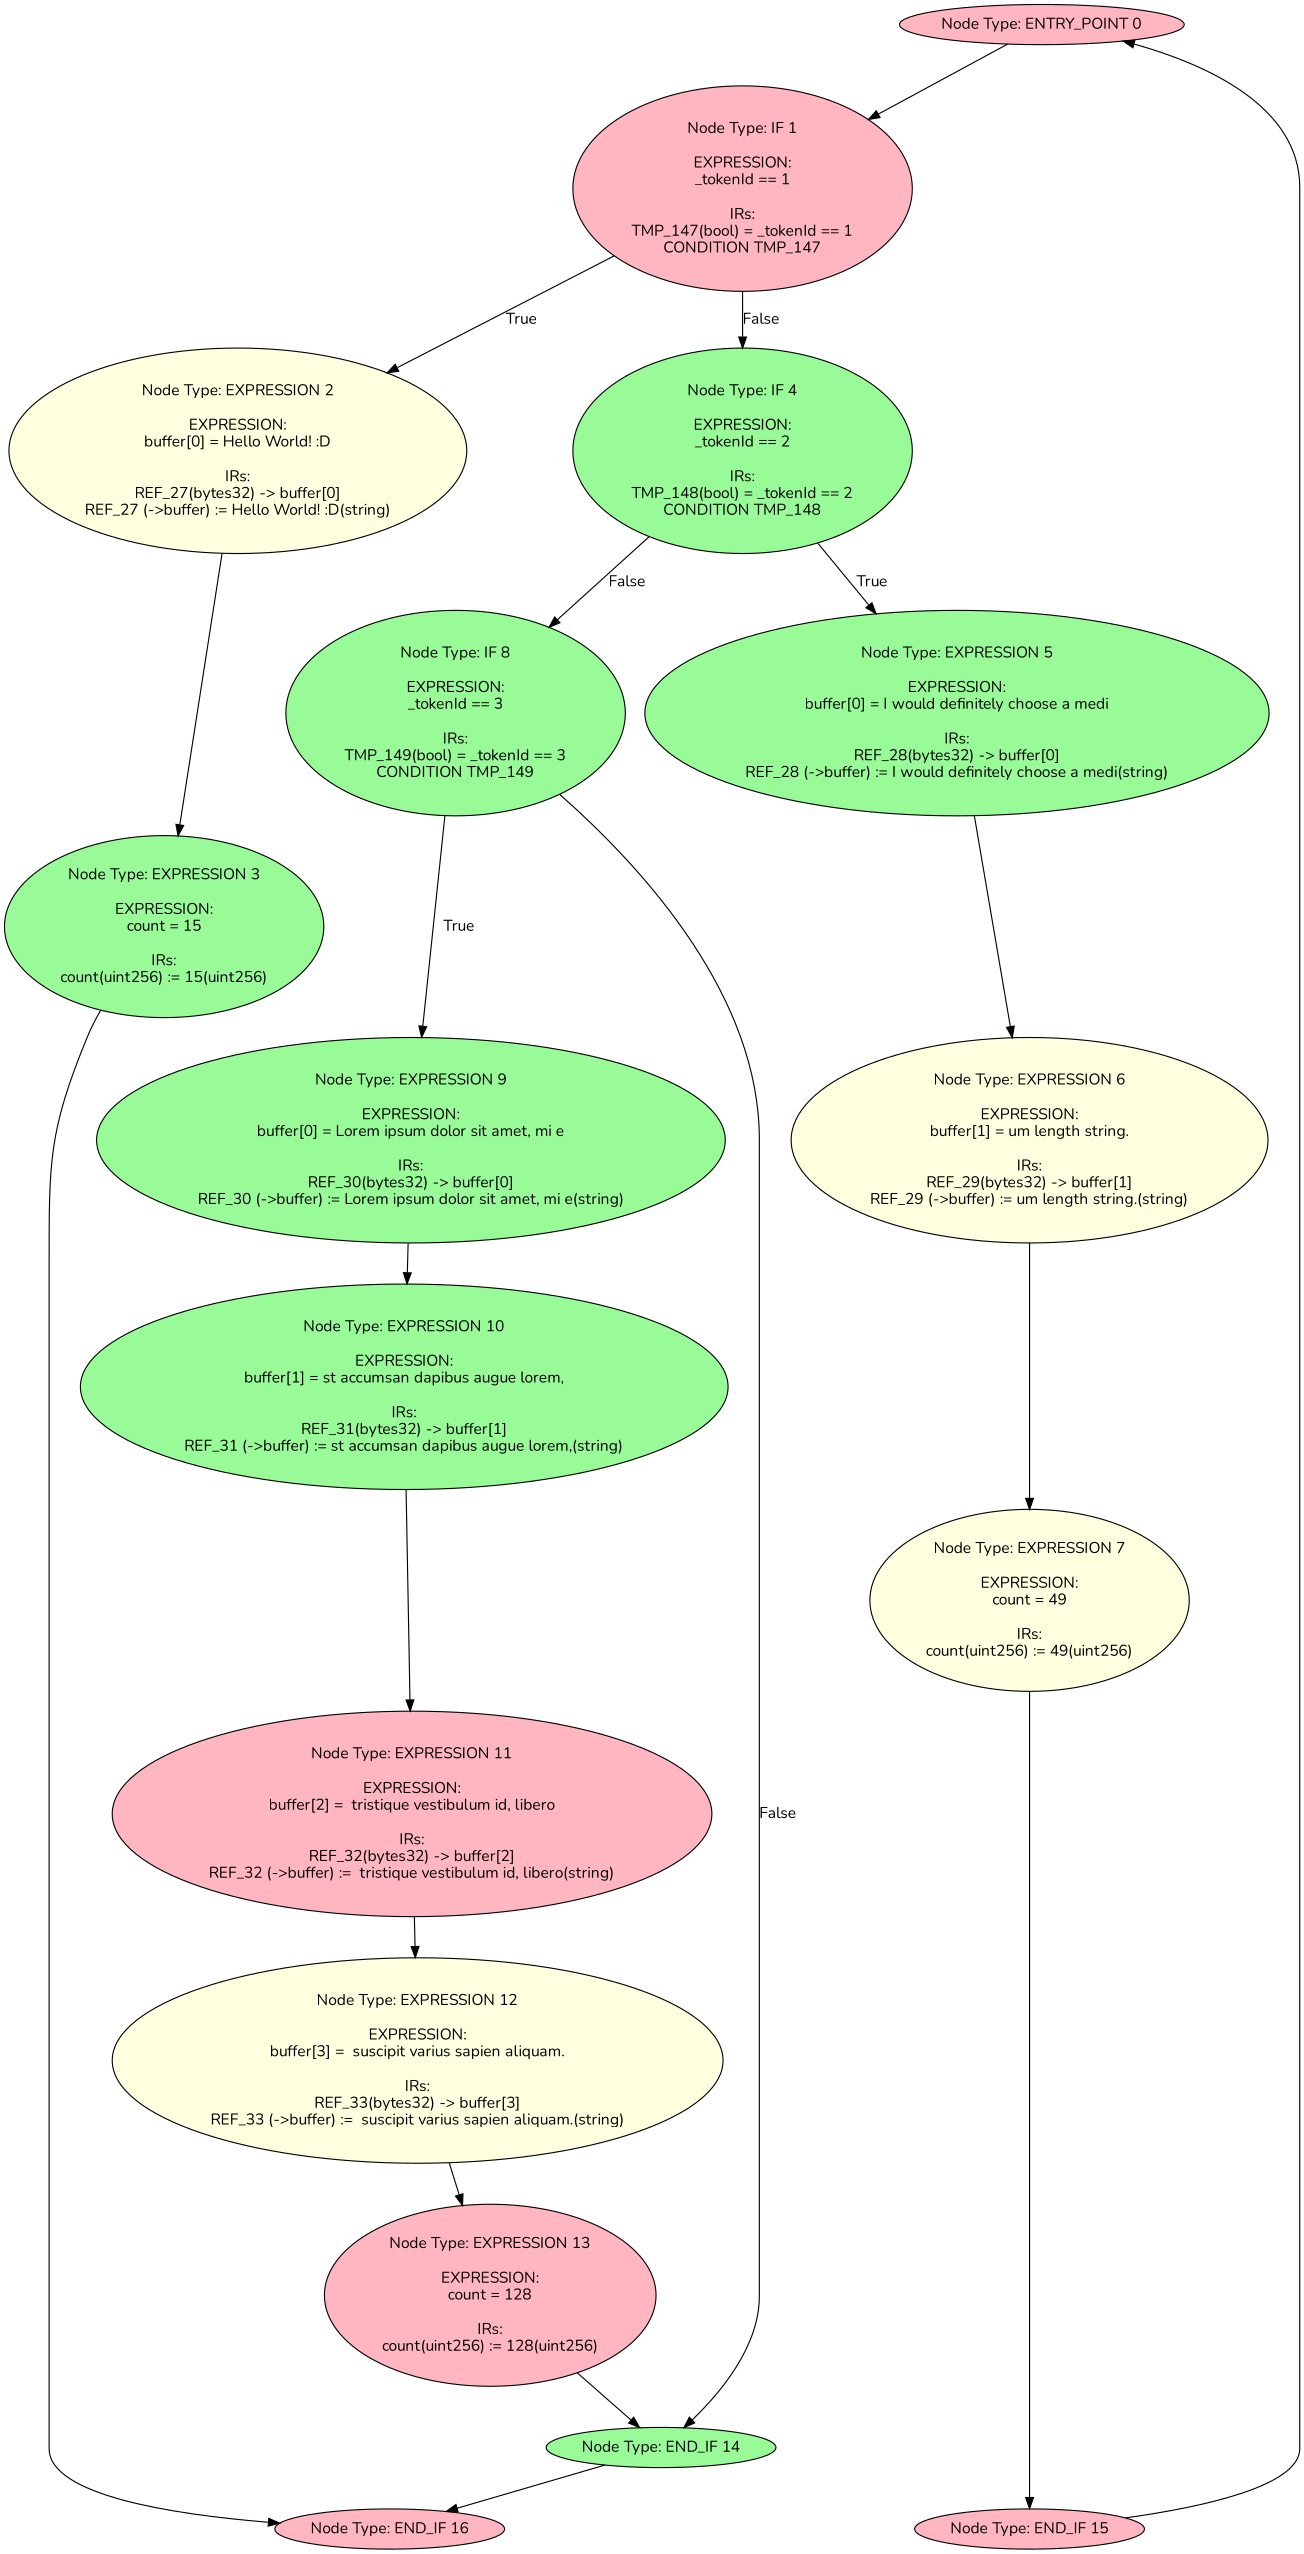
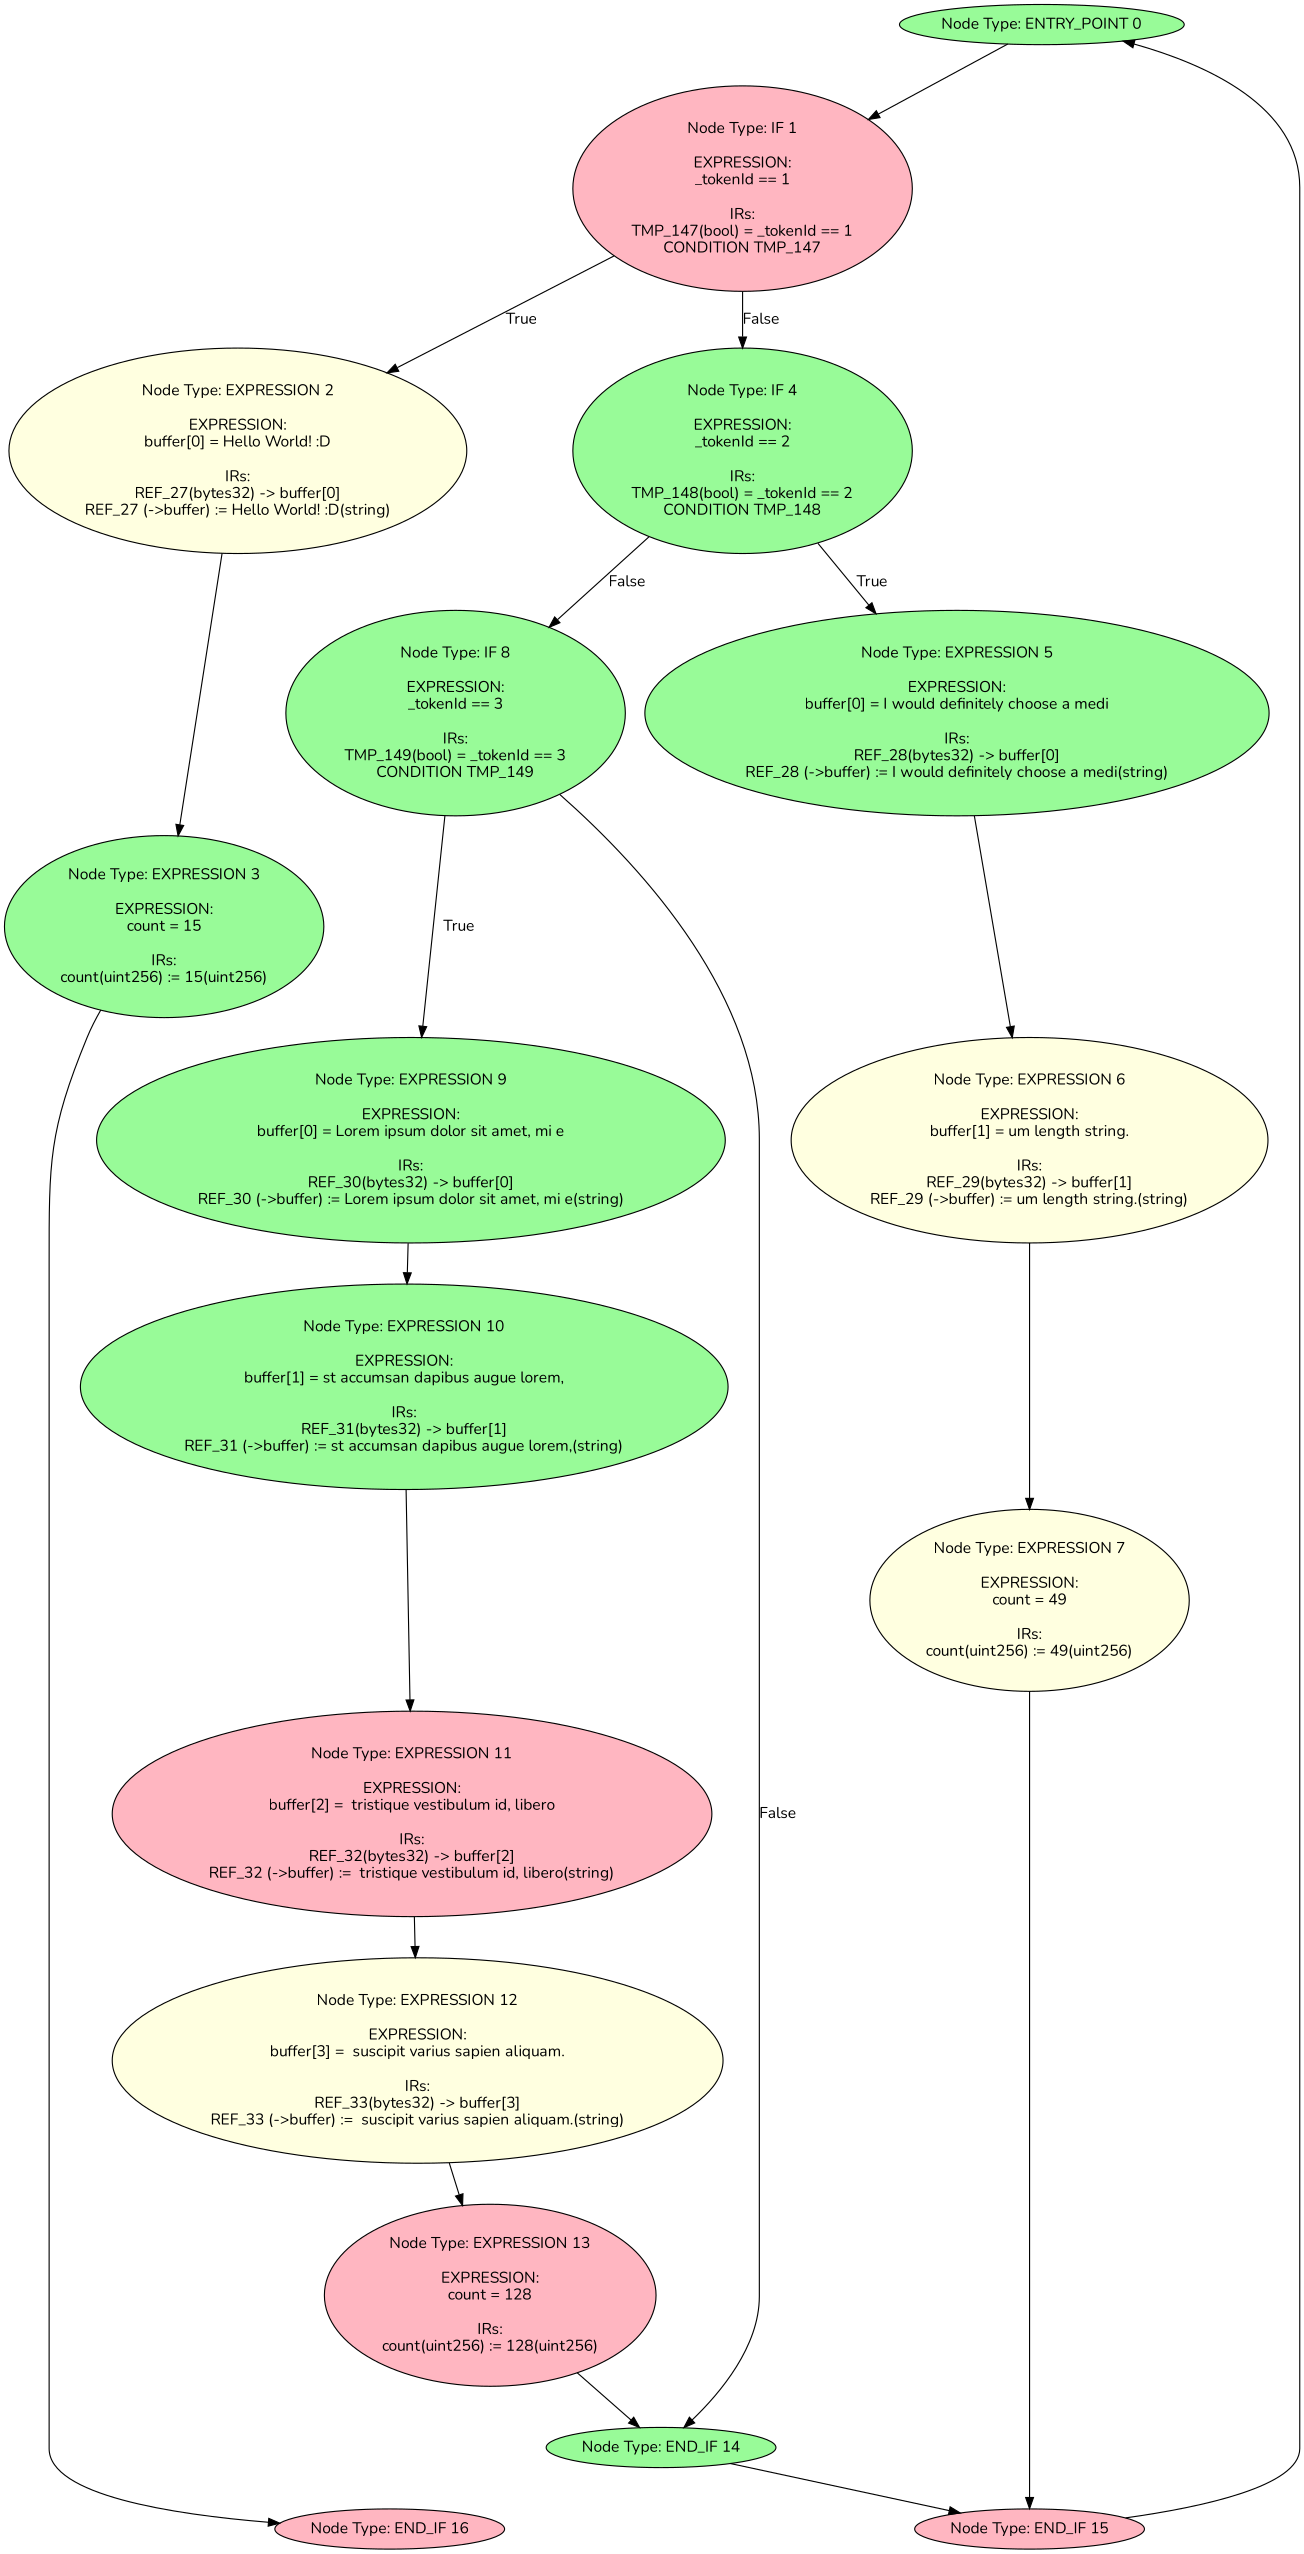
(1042, 25) -> (1042, 25)
(531, 2487) -> (840, 2487)
